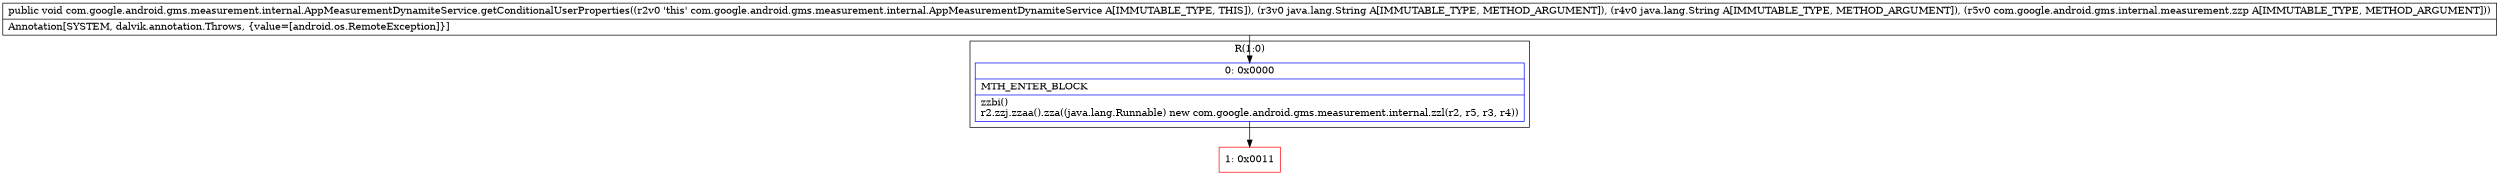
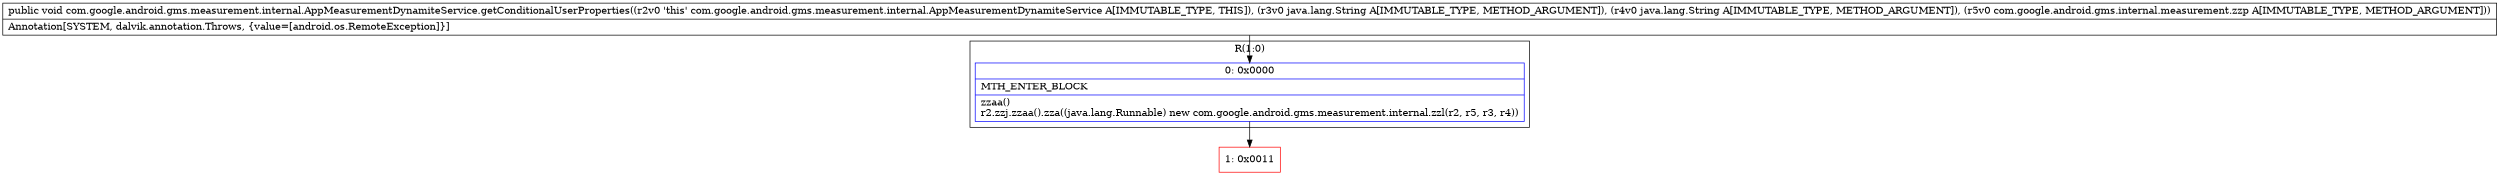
(995, 103) -> (996, 103)
